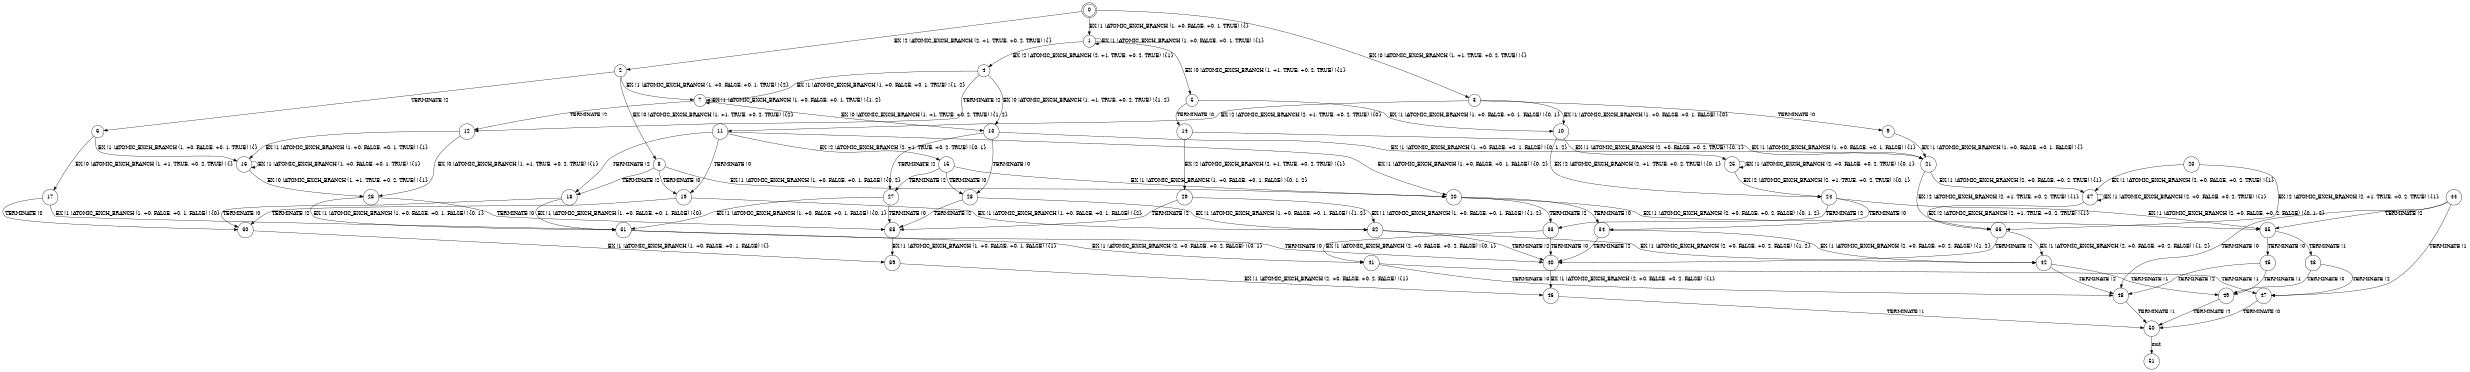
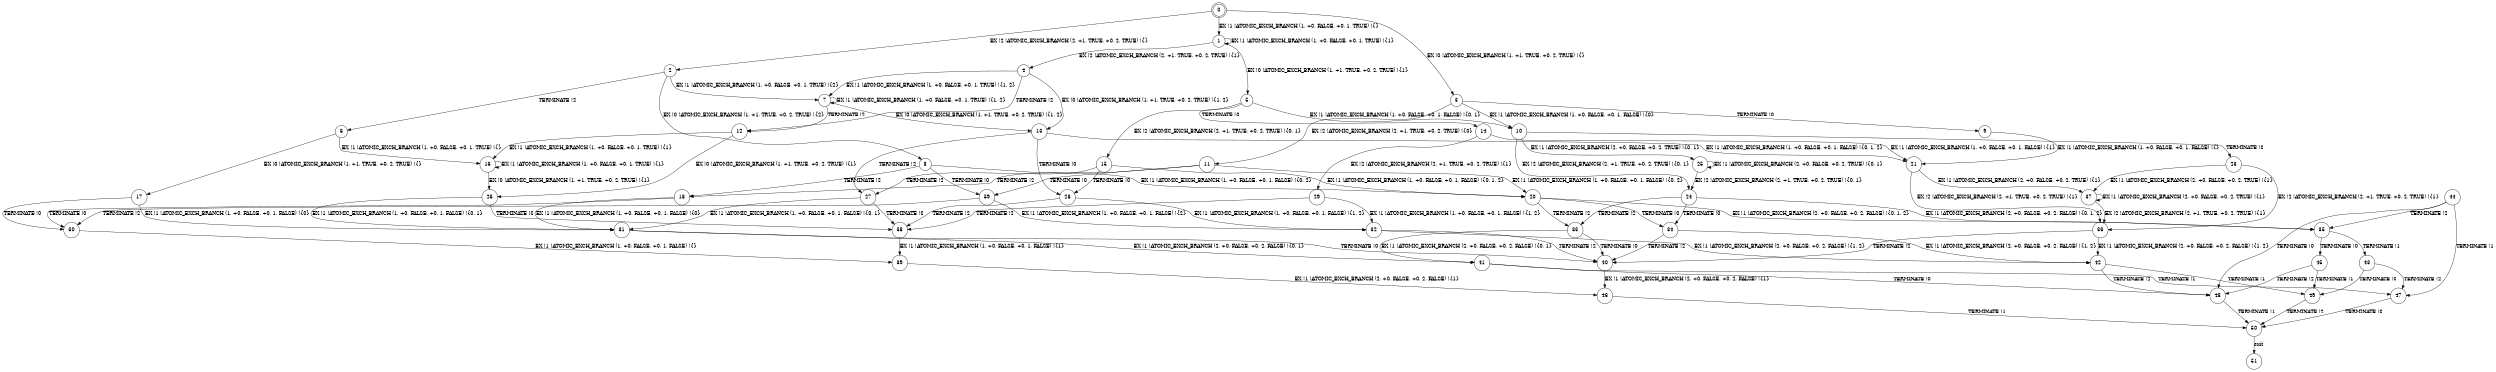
none -> (1880, 138)
(832, 152) -> (1167, 112)
(684, 197) -> (987, 197)
